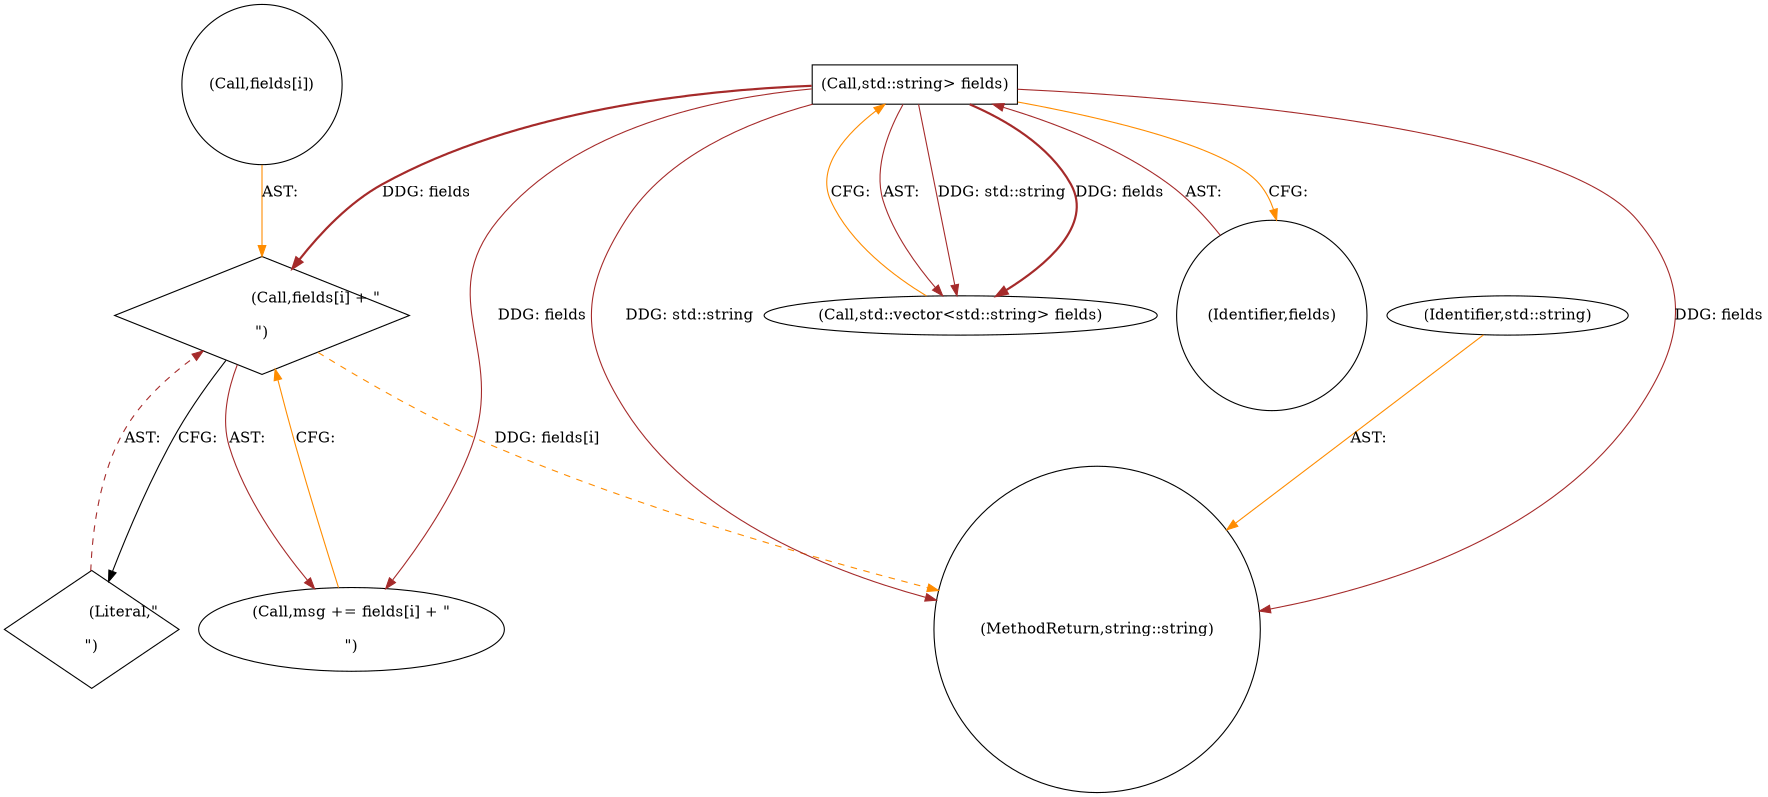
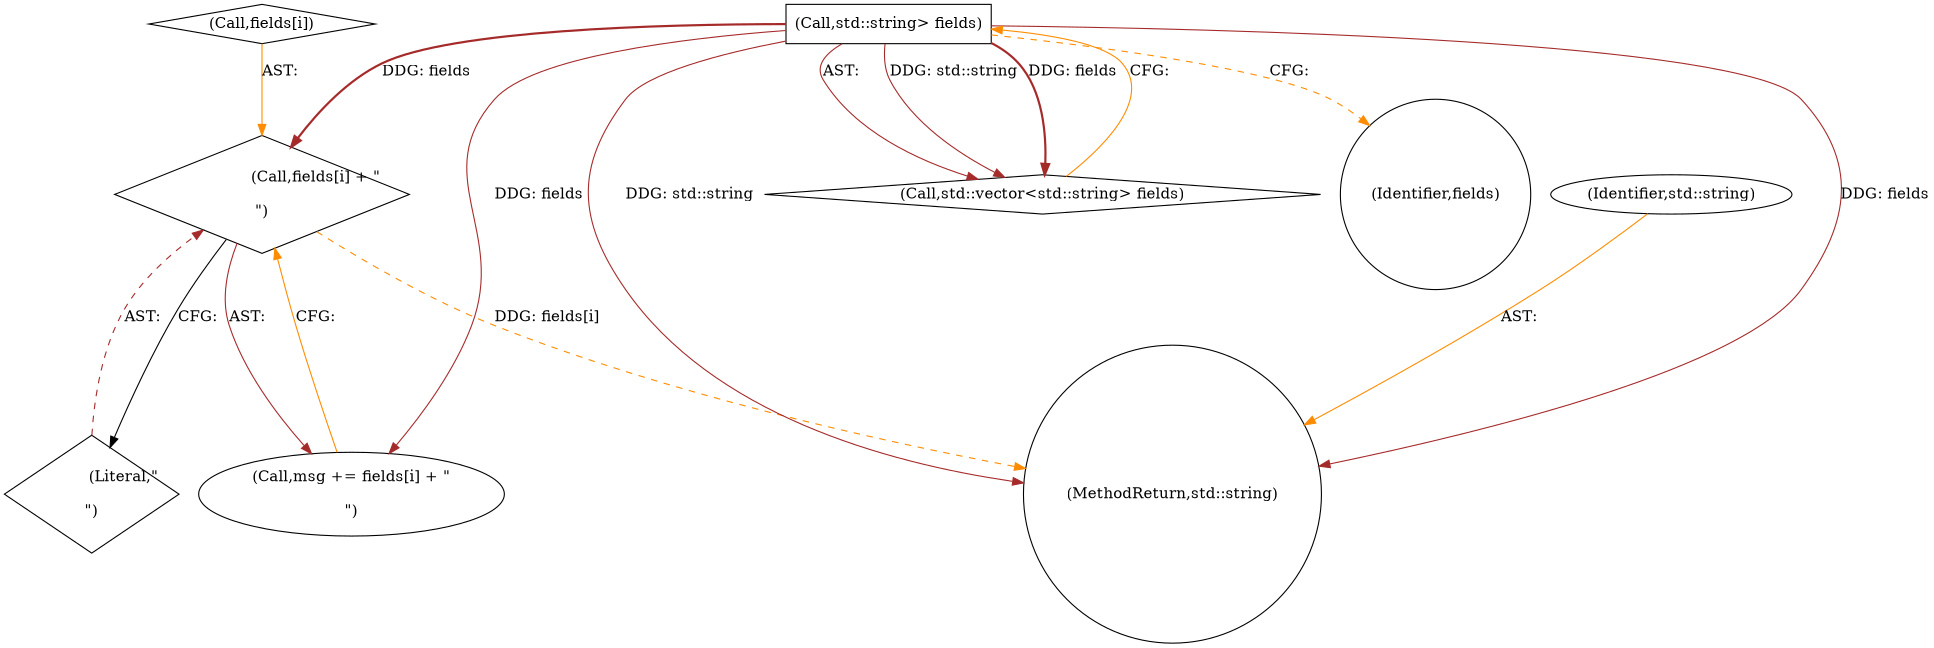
(262, 85) -> (262, 24)
(1158, 134) -> (1181, 60)
(1122, 155) -> none
(961, 315) -> (1043, 194)
(1097, 629) -> (1172, 494)
